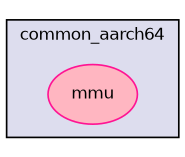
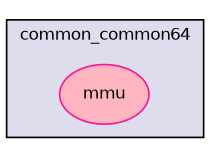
(93, 36) -> (105, 36)
